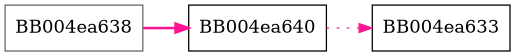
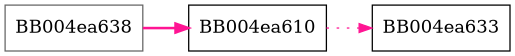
(258, 28) -> (258, 28)
